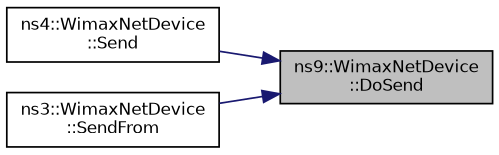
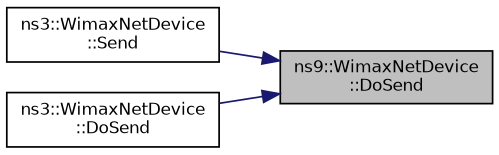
(113, 35) -> (113, 35)
(113, 120) -> (113, 120)
